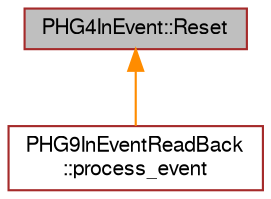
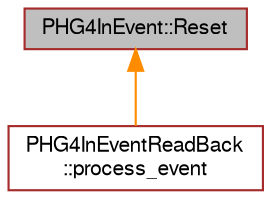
(136, 158) -> (136, 158)
